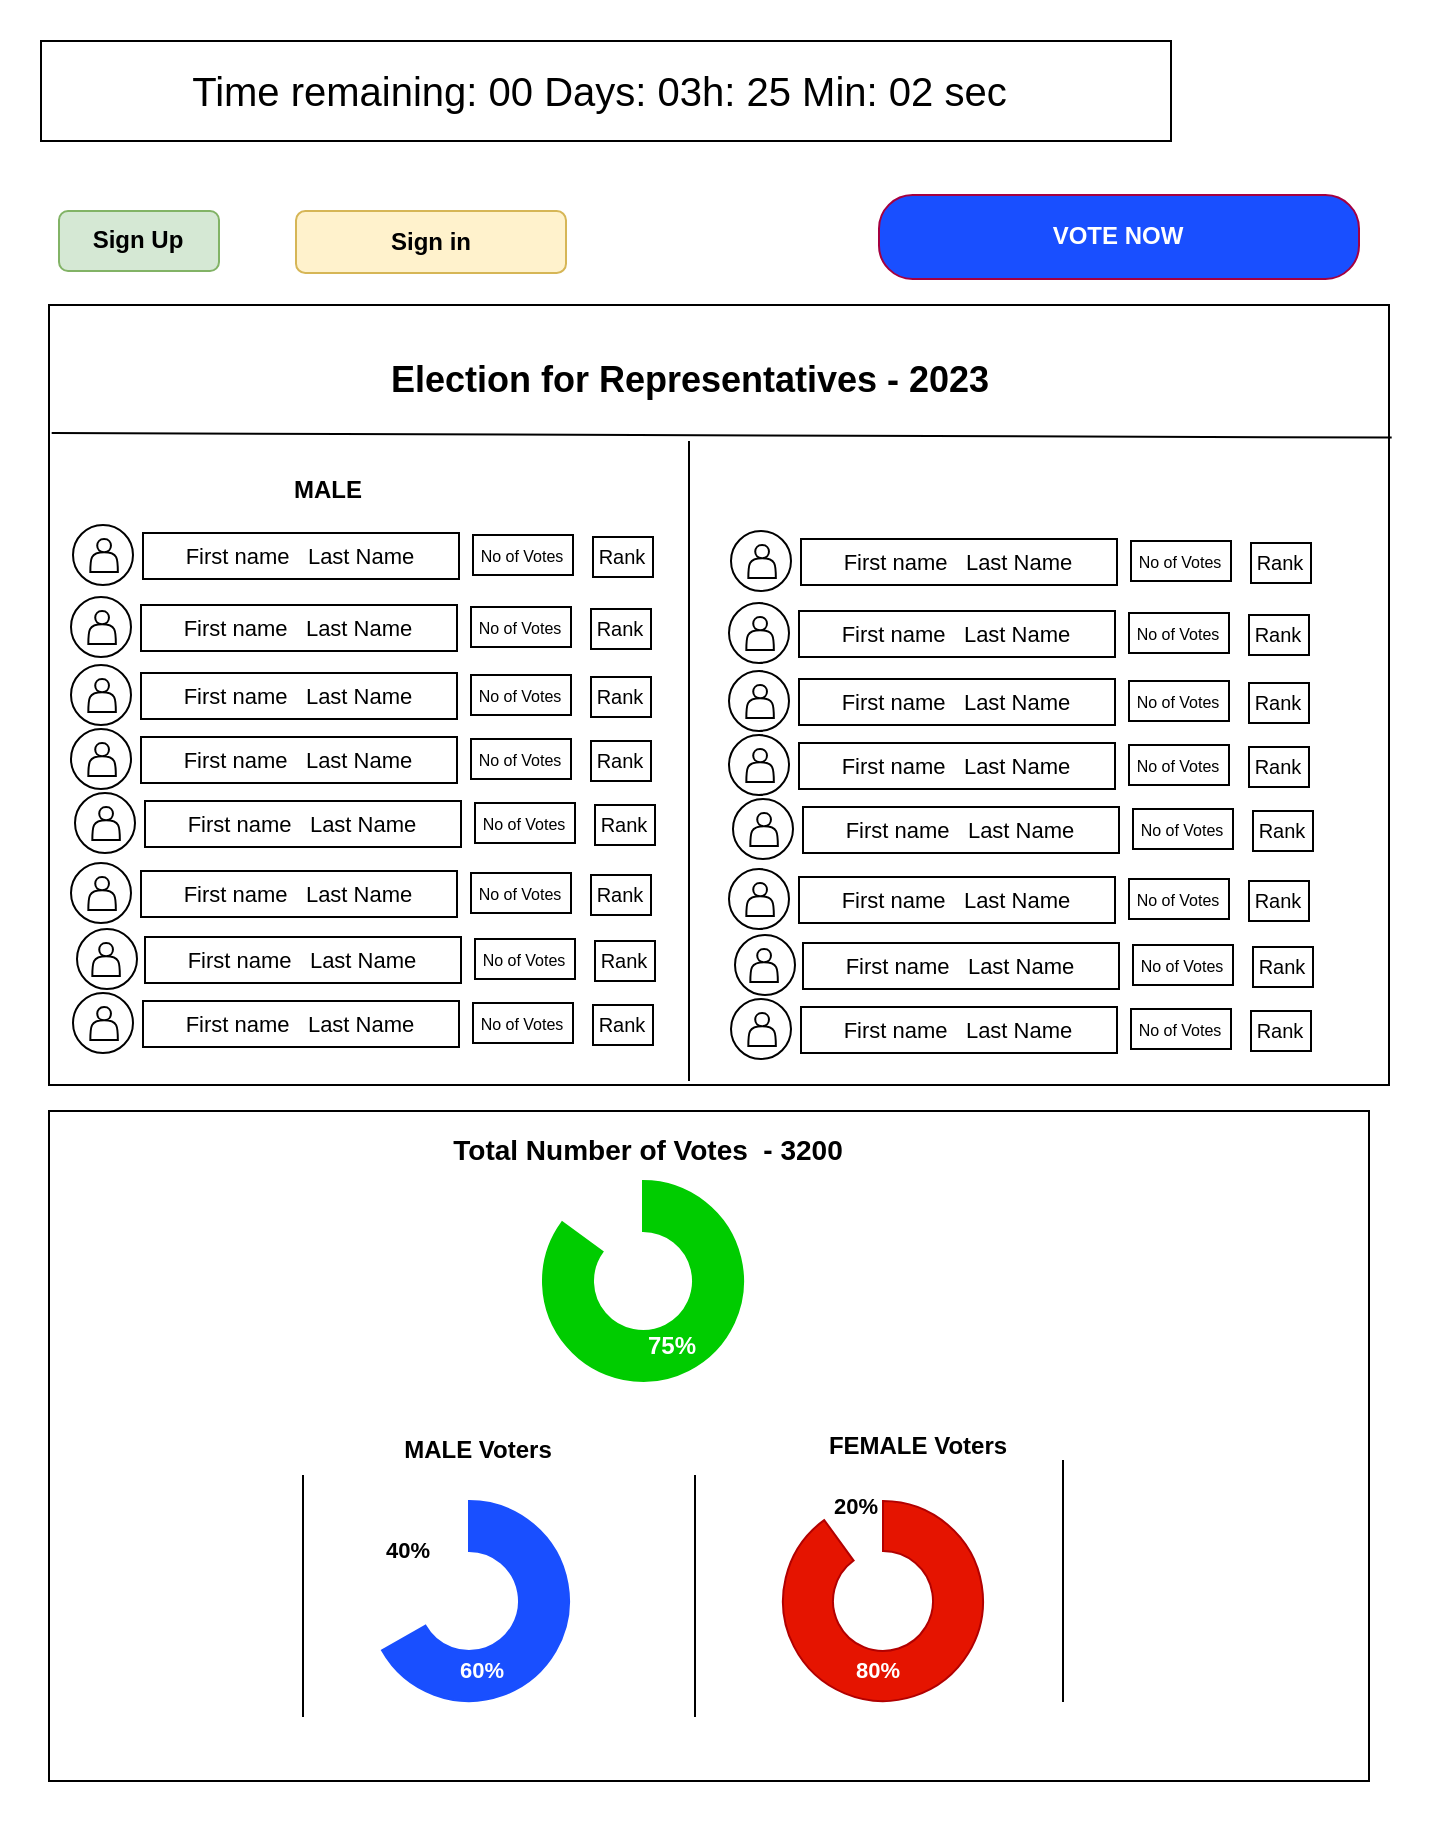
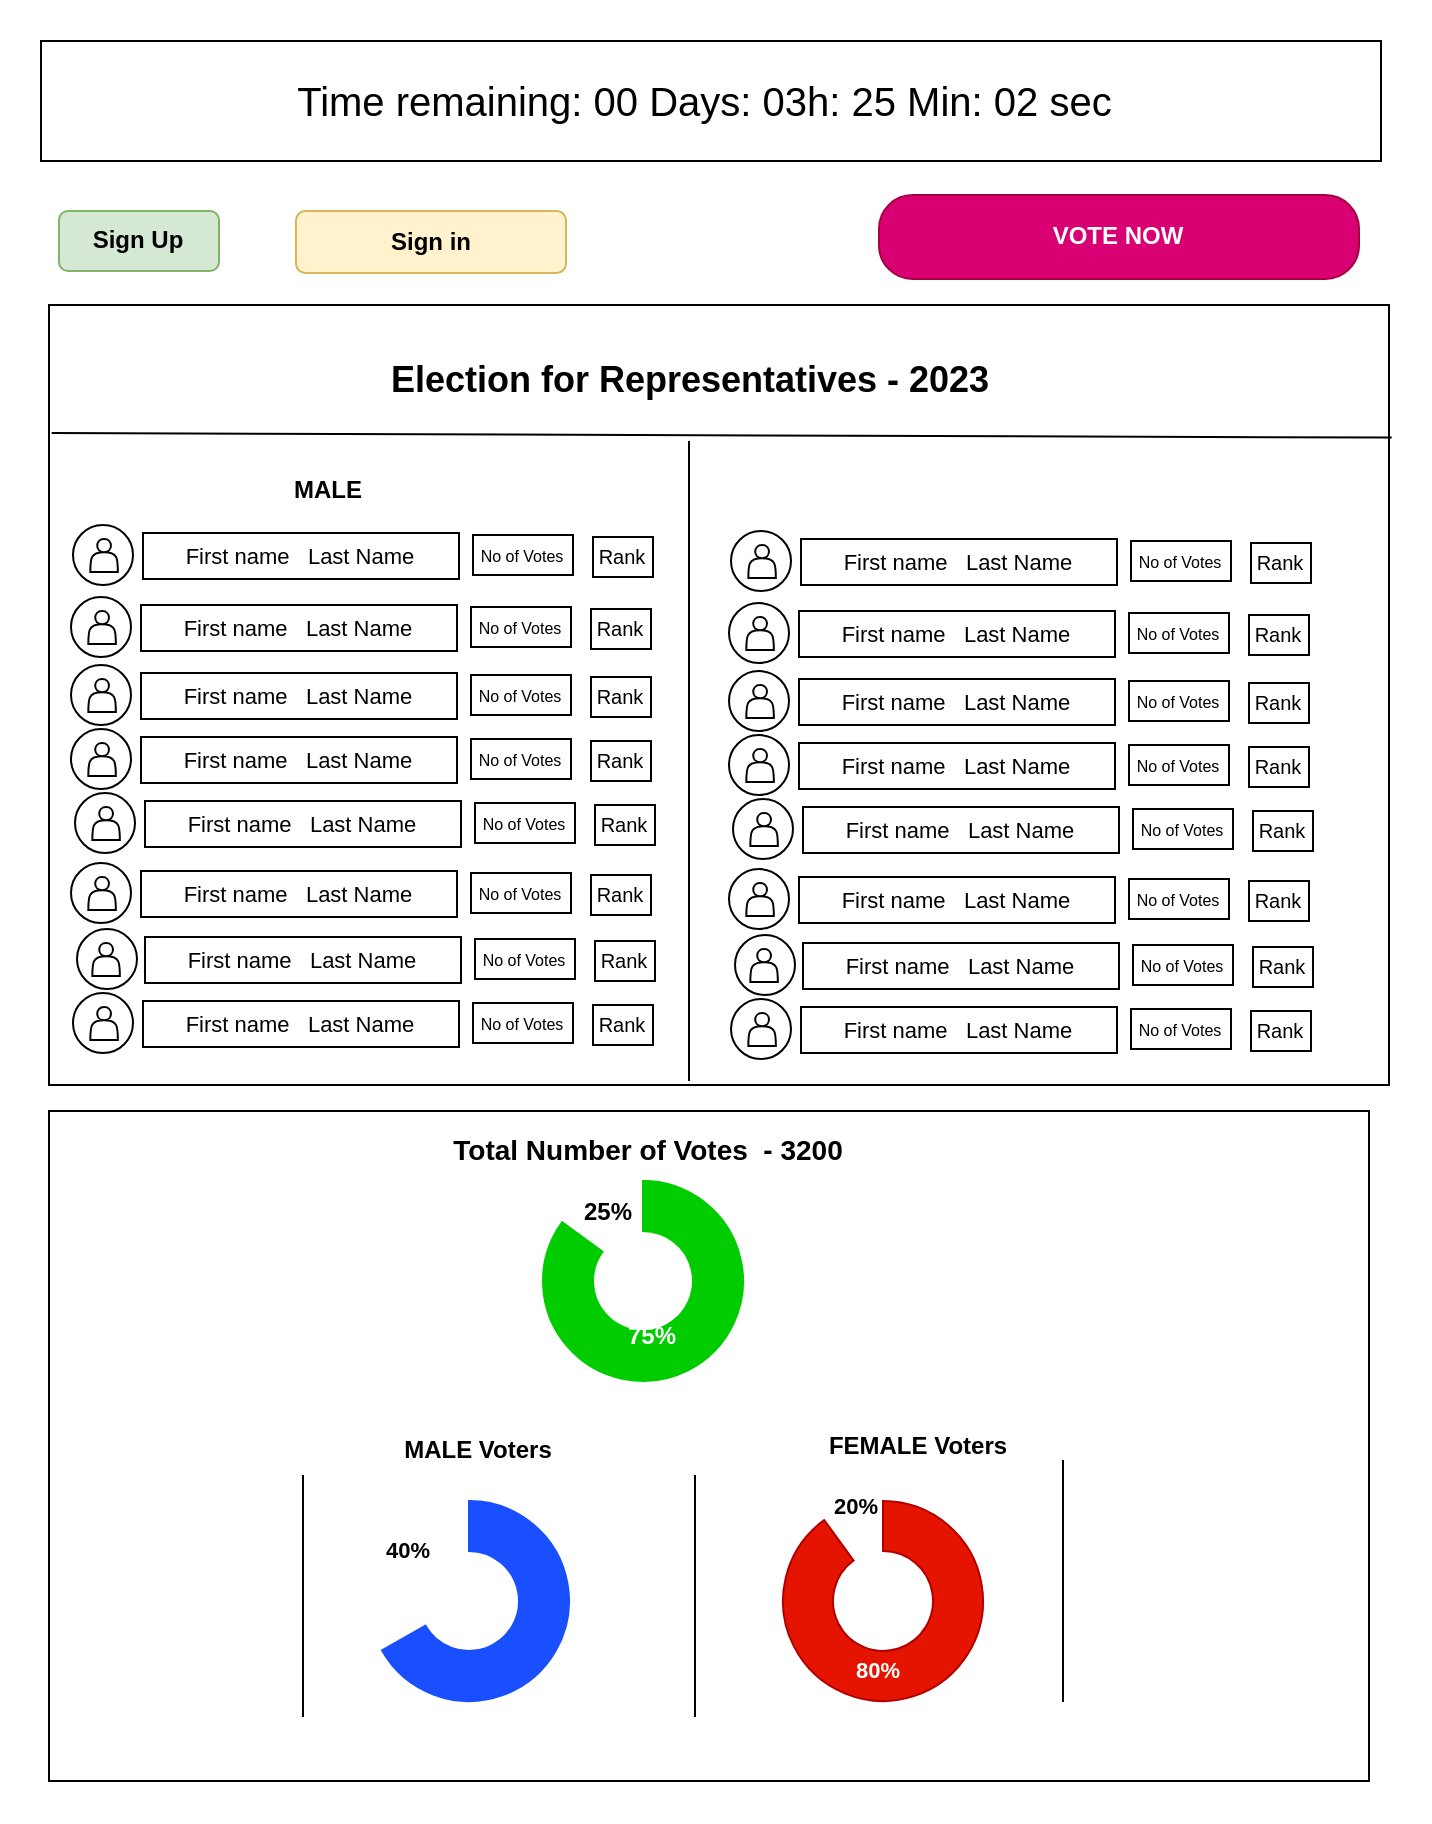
(606, 91) -> (711, 101)
(1119, 237) -> (1119, 237)
none -> (609, 1213)
(673, 1347) -> (653, 1337)
(483, 1671) -> none
